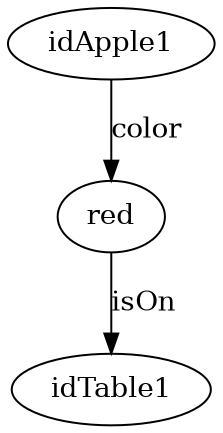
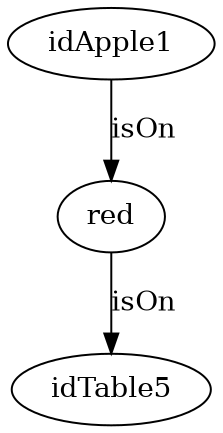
(147, 130) -> (144, 130)
(111, 390) -> (111, 390)
